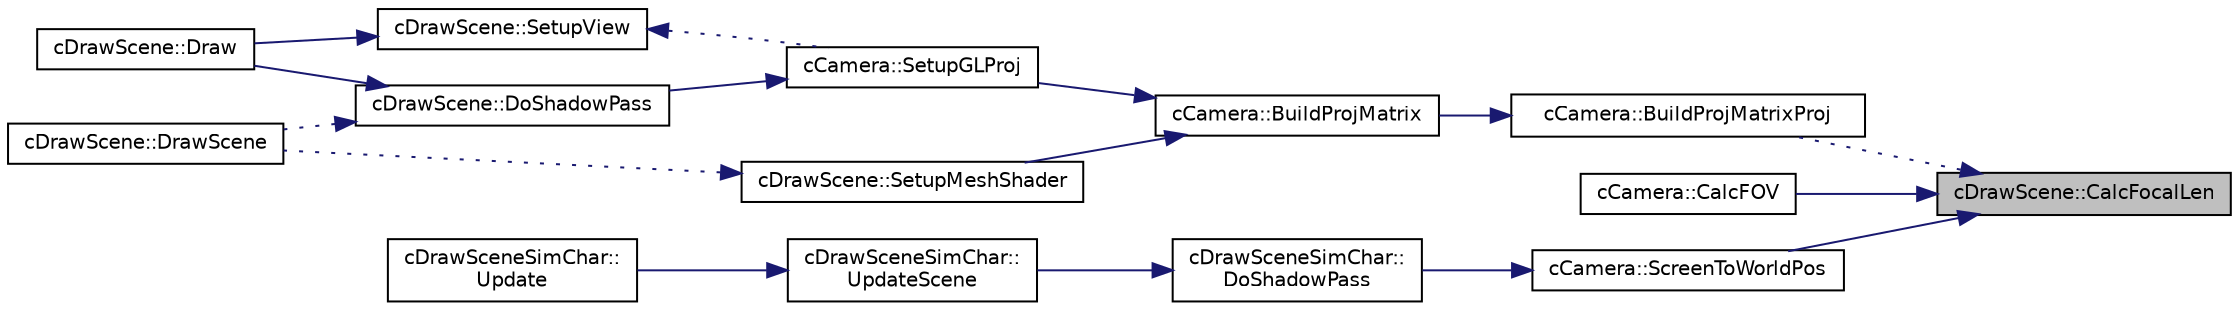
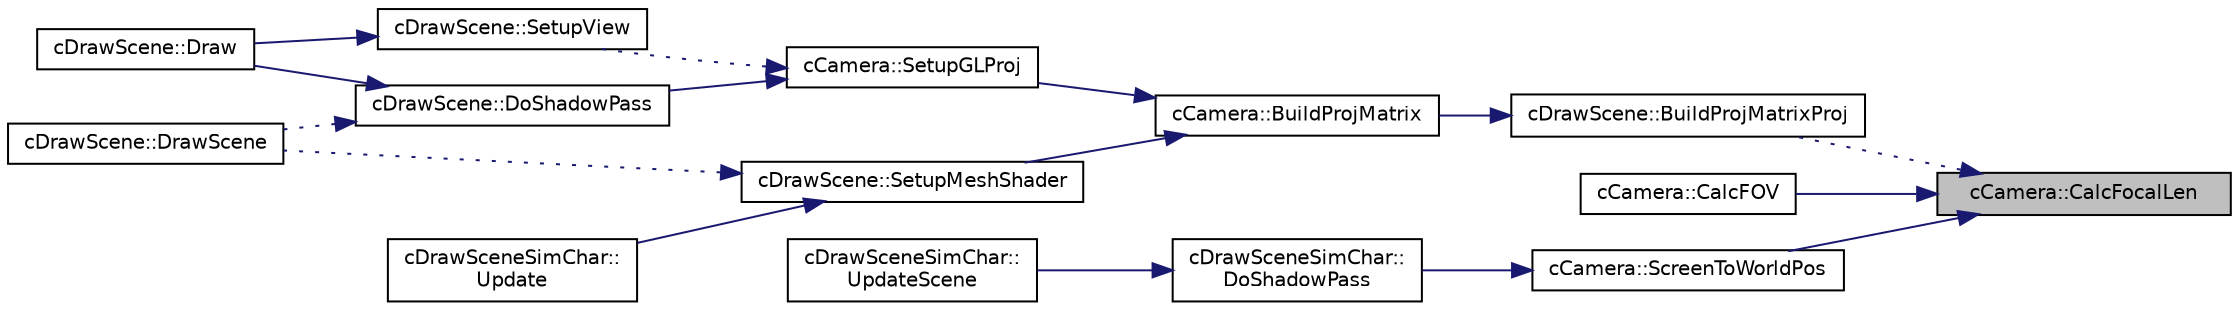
(749, 38) -> (681, 59)
(1688, 116) -> (1688, 116)
(2084, 194) -> (2084, 194)
(702, 270) -> (721, 224)
